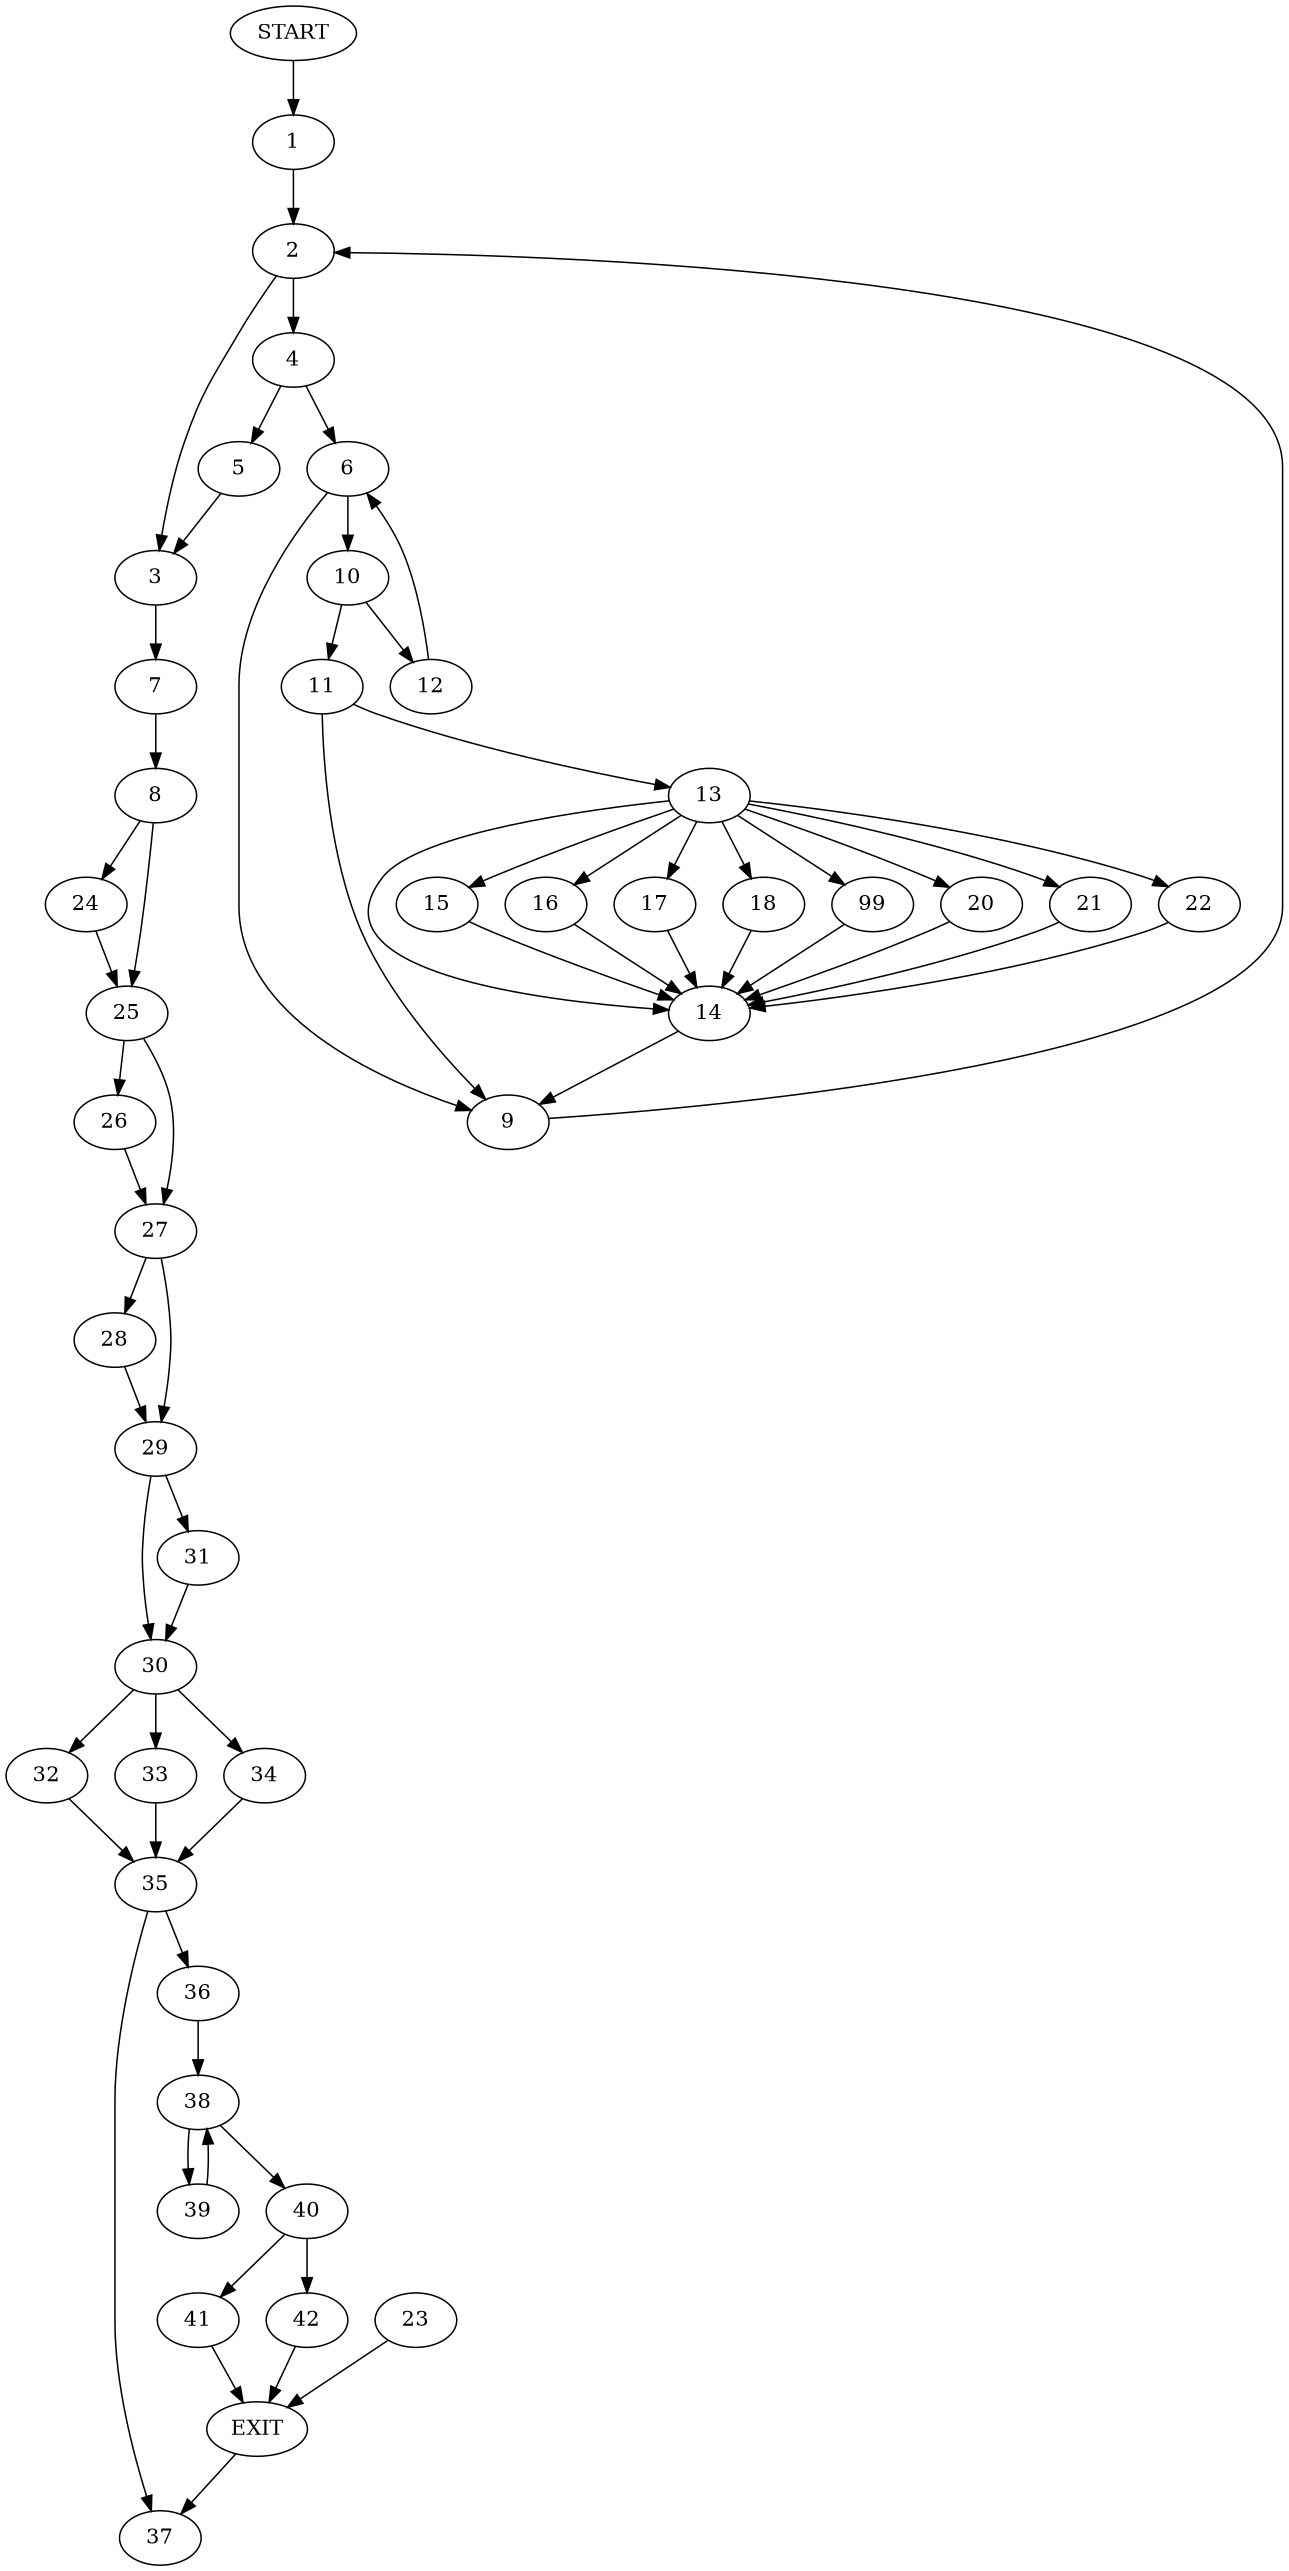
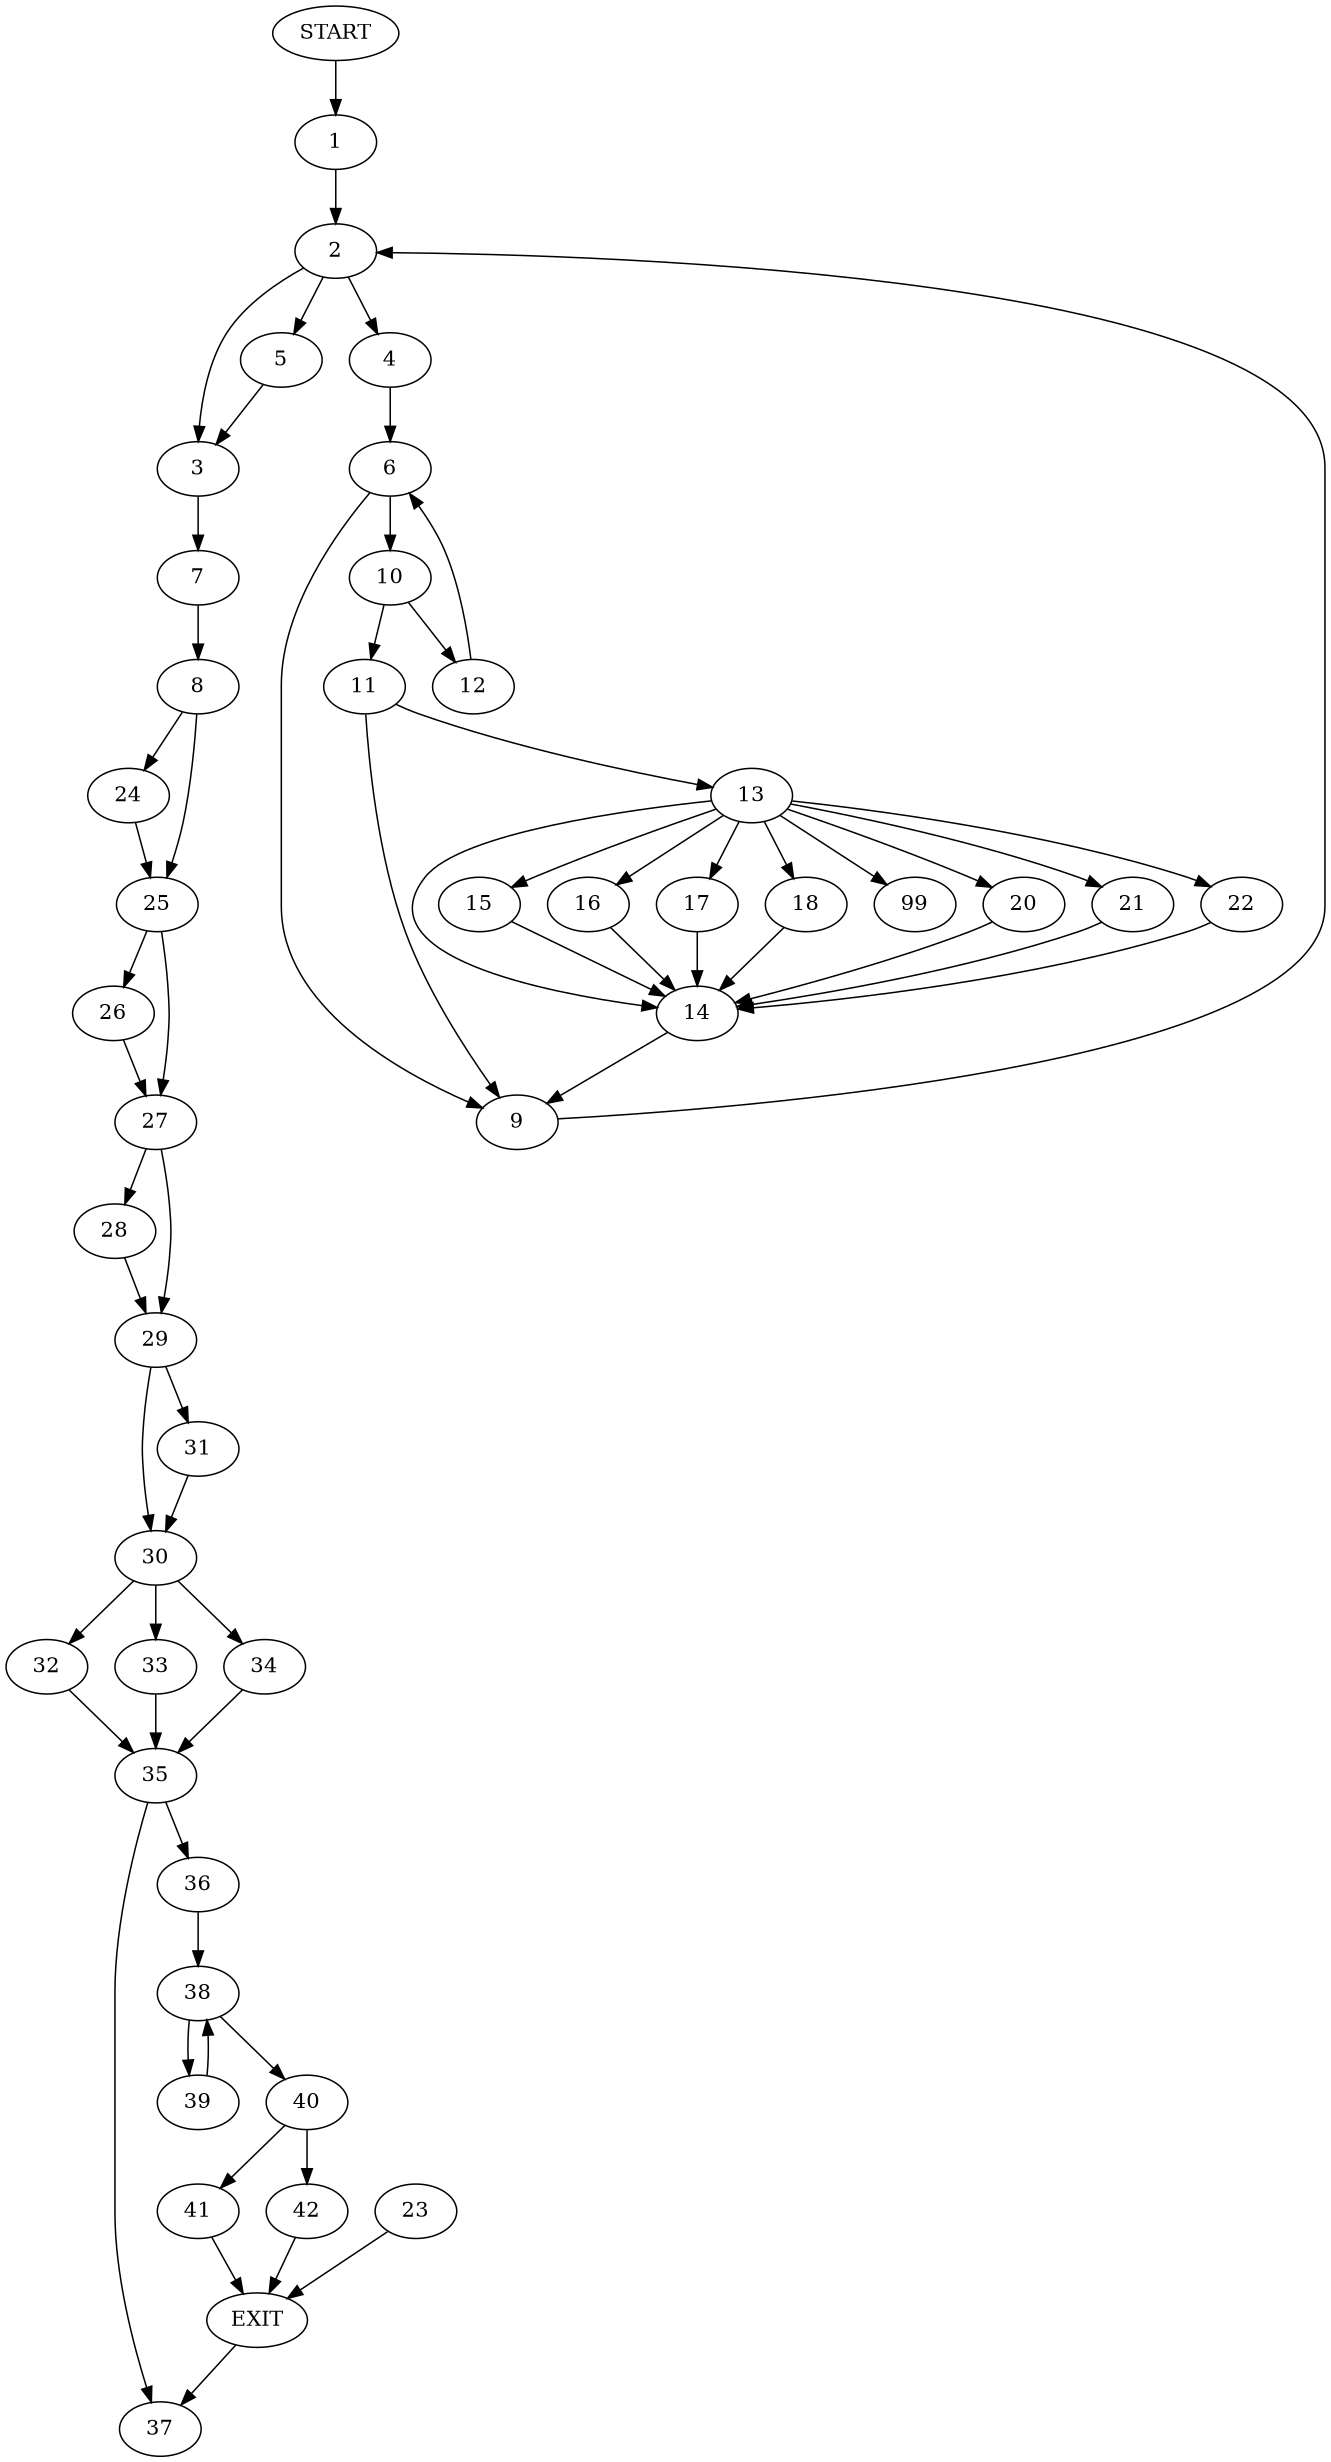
(270, 408) -> (312, 299)
(797, 955) -> none
